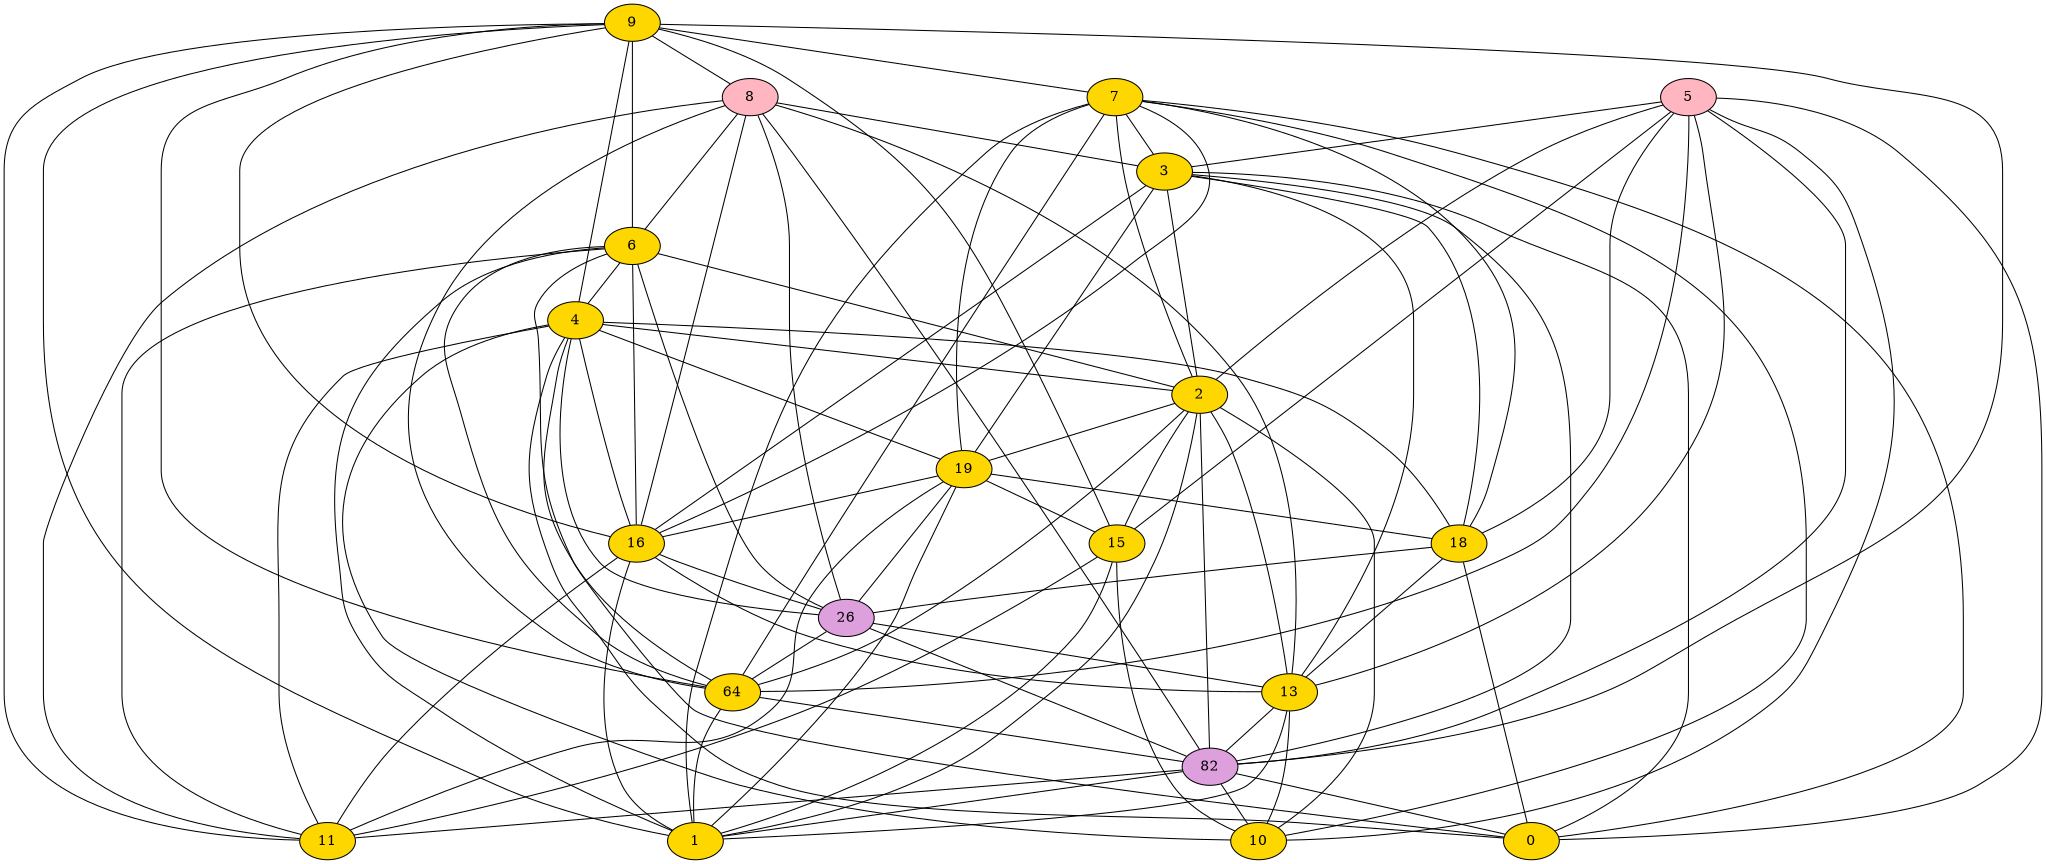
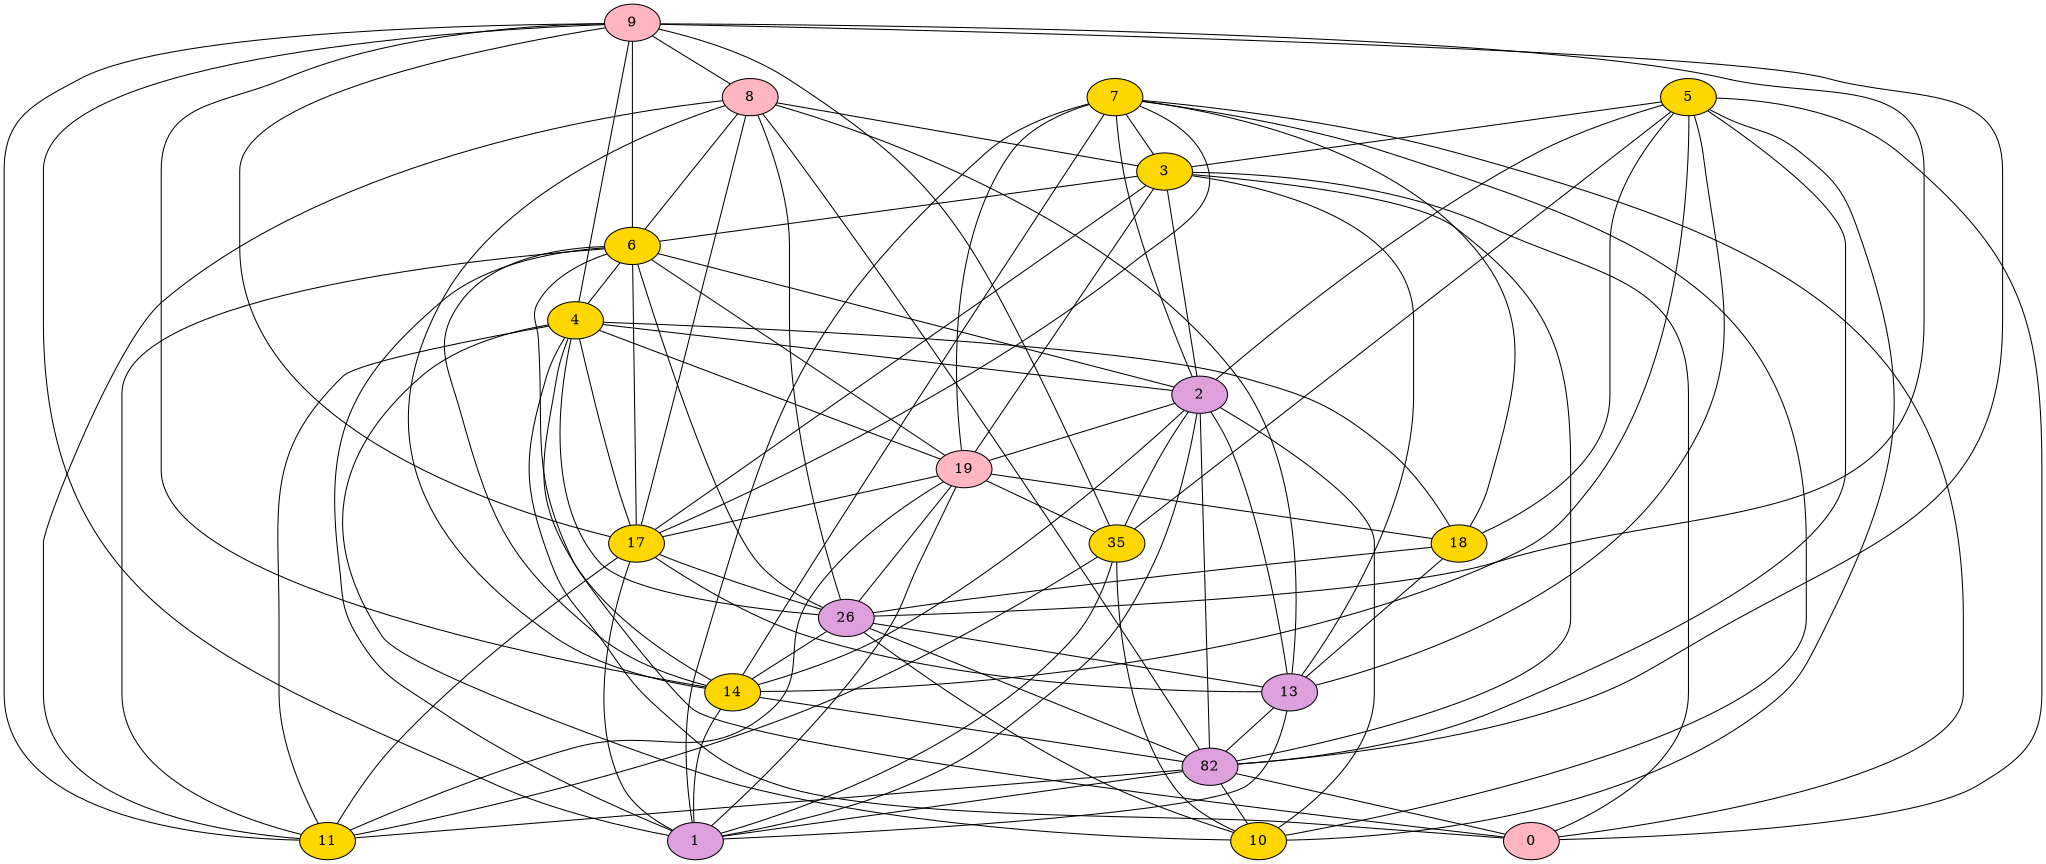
(632, 23) -> (632, 23)
(874, 60) -> (1902, 115)
(1688, 97) -> (1688, 97)
(1447, 255) -> (898, 209)
none -> (798, 358)
(1200, 395) -> (1200, 395)
(964, 469) -> (964, 469)
(637, 544) -> (637, 544)
(1117, 544) -> (1117, 544)
(733, 692) -> (733, 692)
(1290, 692) -> (1290, 692)
(1497, 699) -> none
(1285, 769) -> (1040, 749)
(695, 841) -> (695, 841)
(1531, 841) -> (1531, 841)
